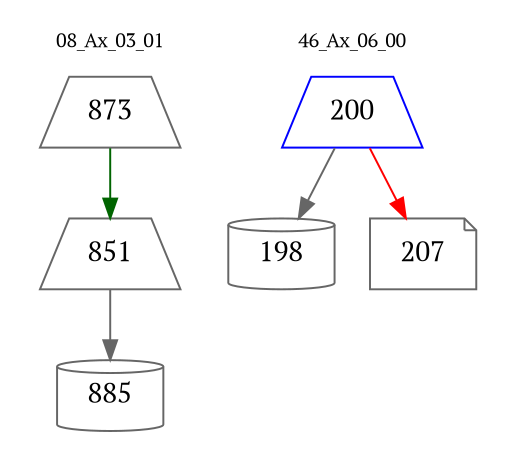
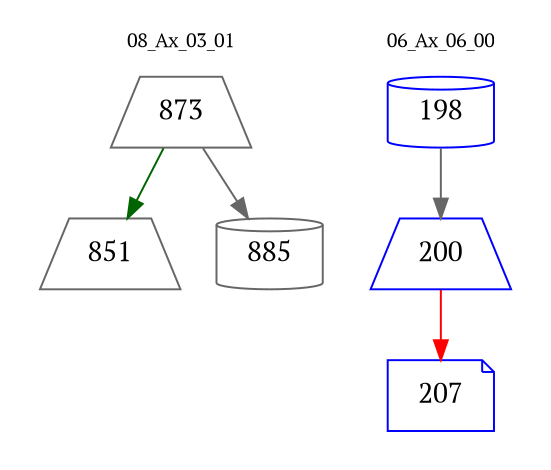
(352, 42) -> (441, 42)
(321, 174) -> (441, 173)
(281, 254) -> (441, 112)
(423, 254) -> (441, 396)
(110, 315) -> (220, 175)
